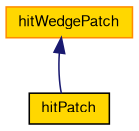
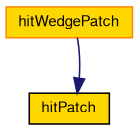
(59, 73) -> (80, 58)
